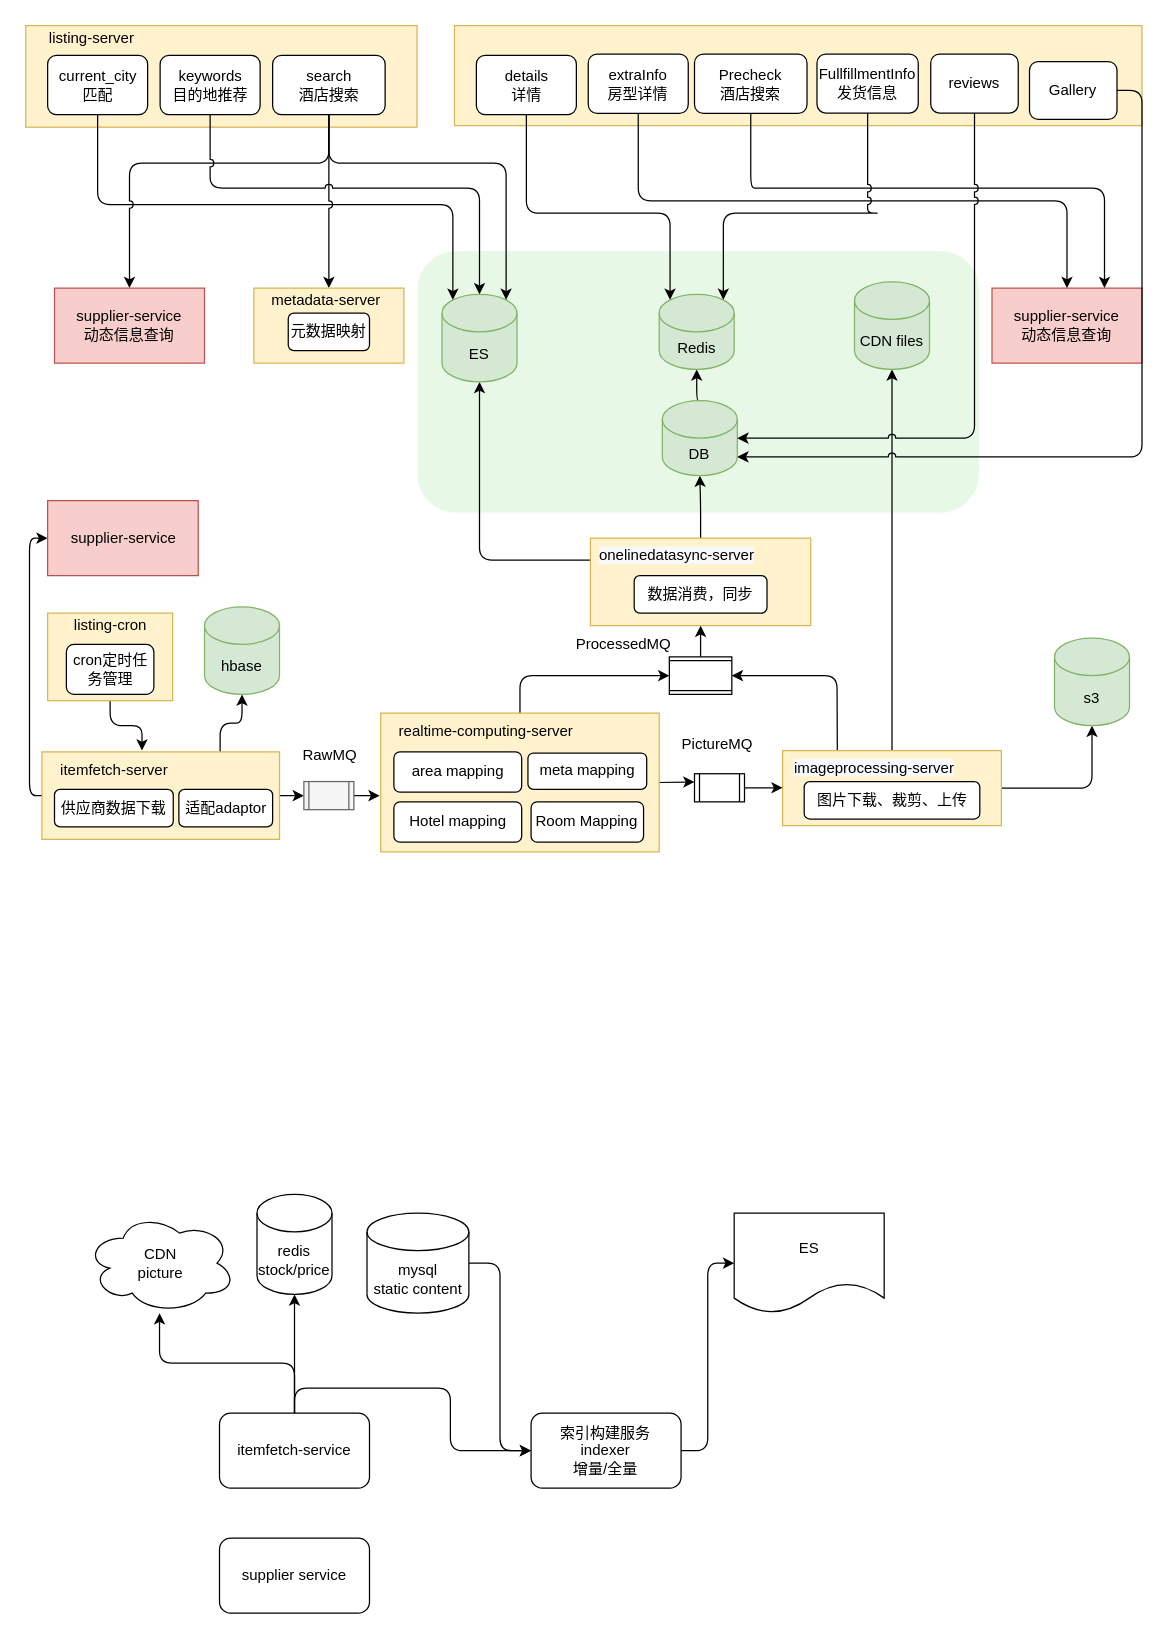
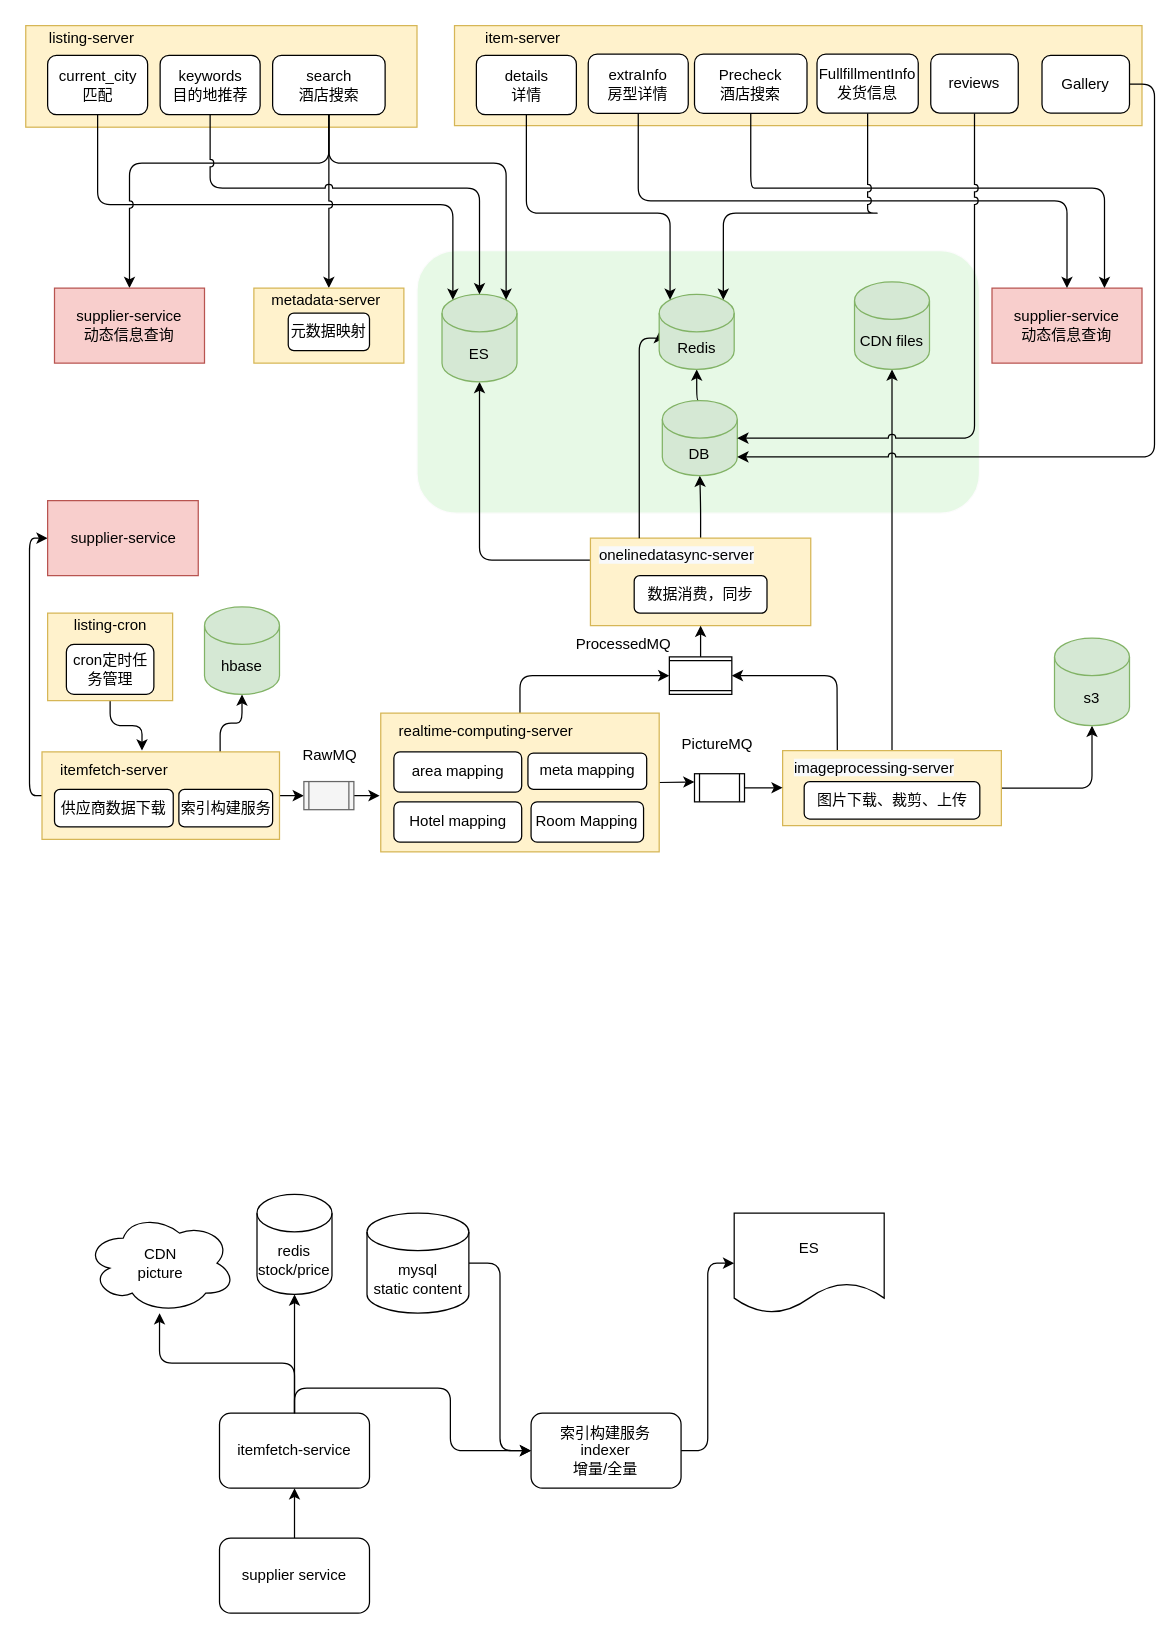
none -> (523, 38)
(1073, 90) -> (1086, 84)
none -> (639, 431)
(226, 808) -> (226, 808)
none -> (294, 1517)
